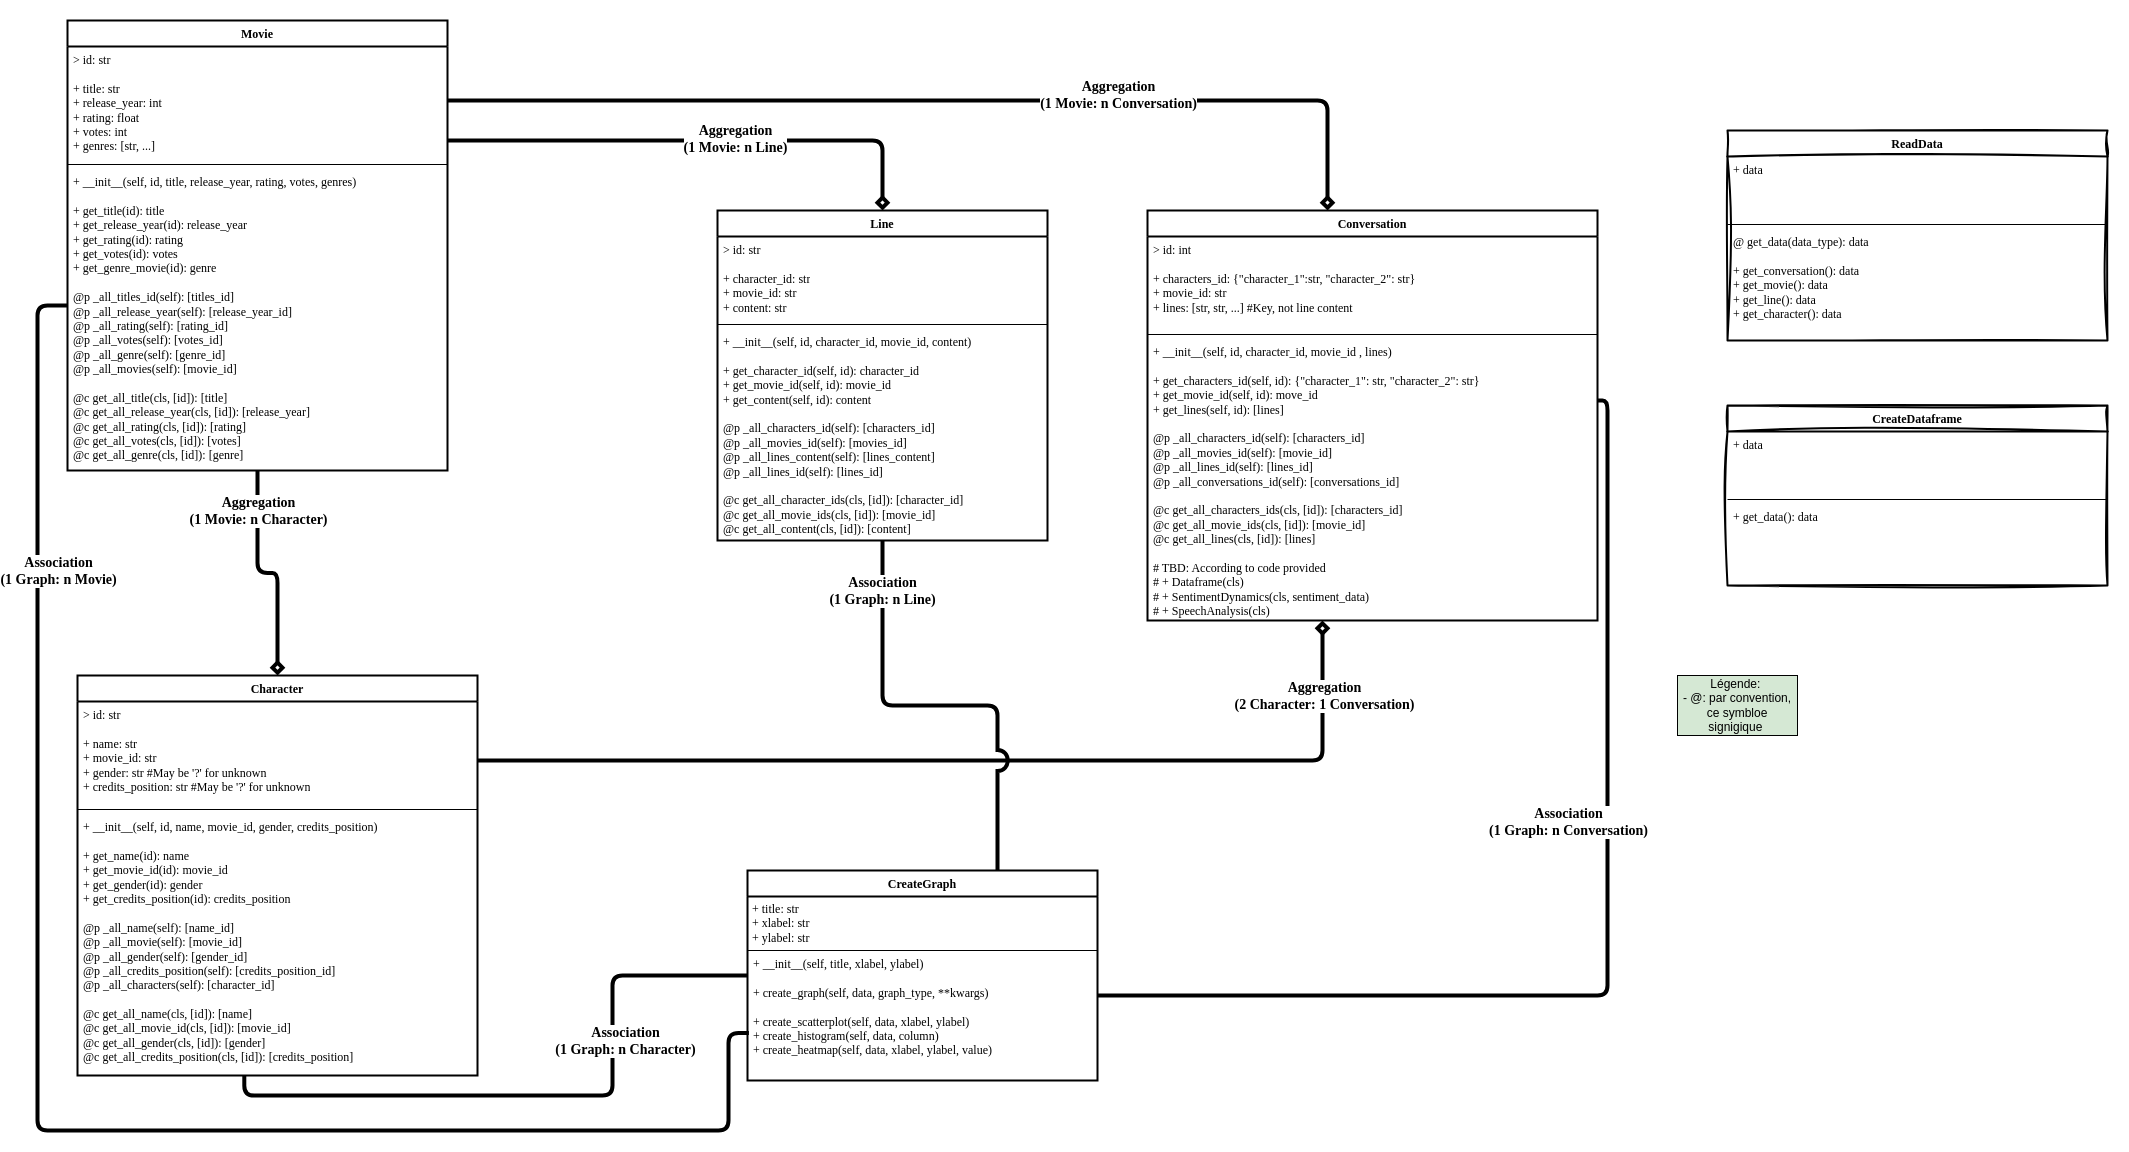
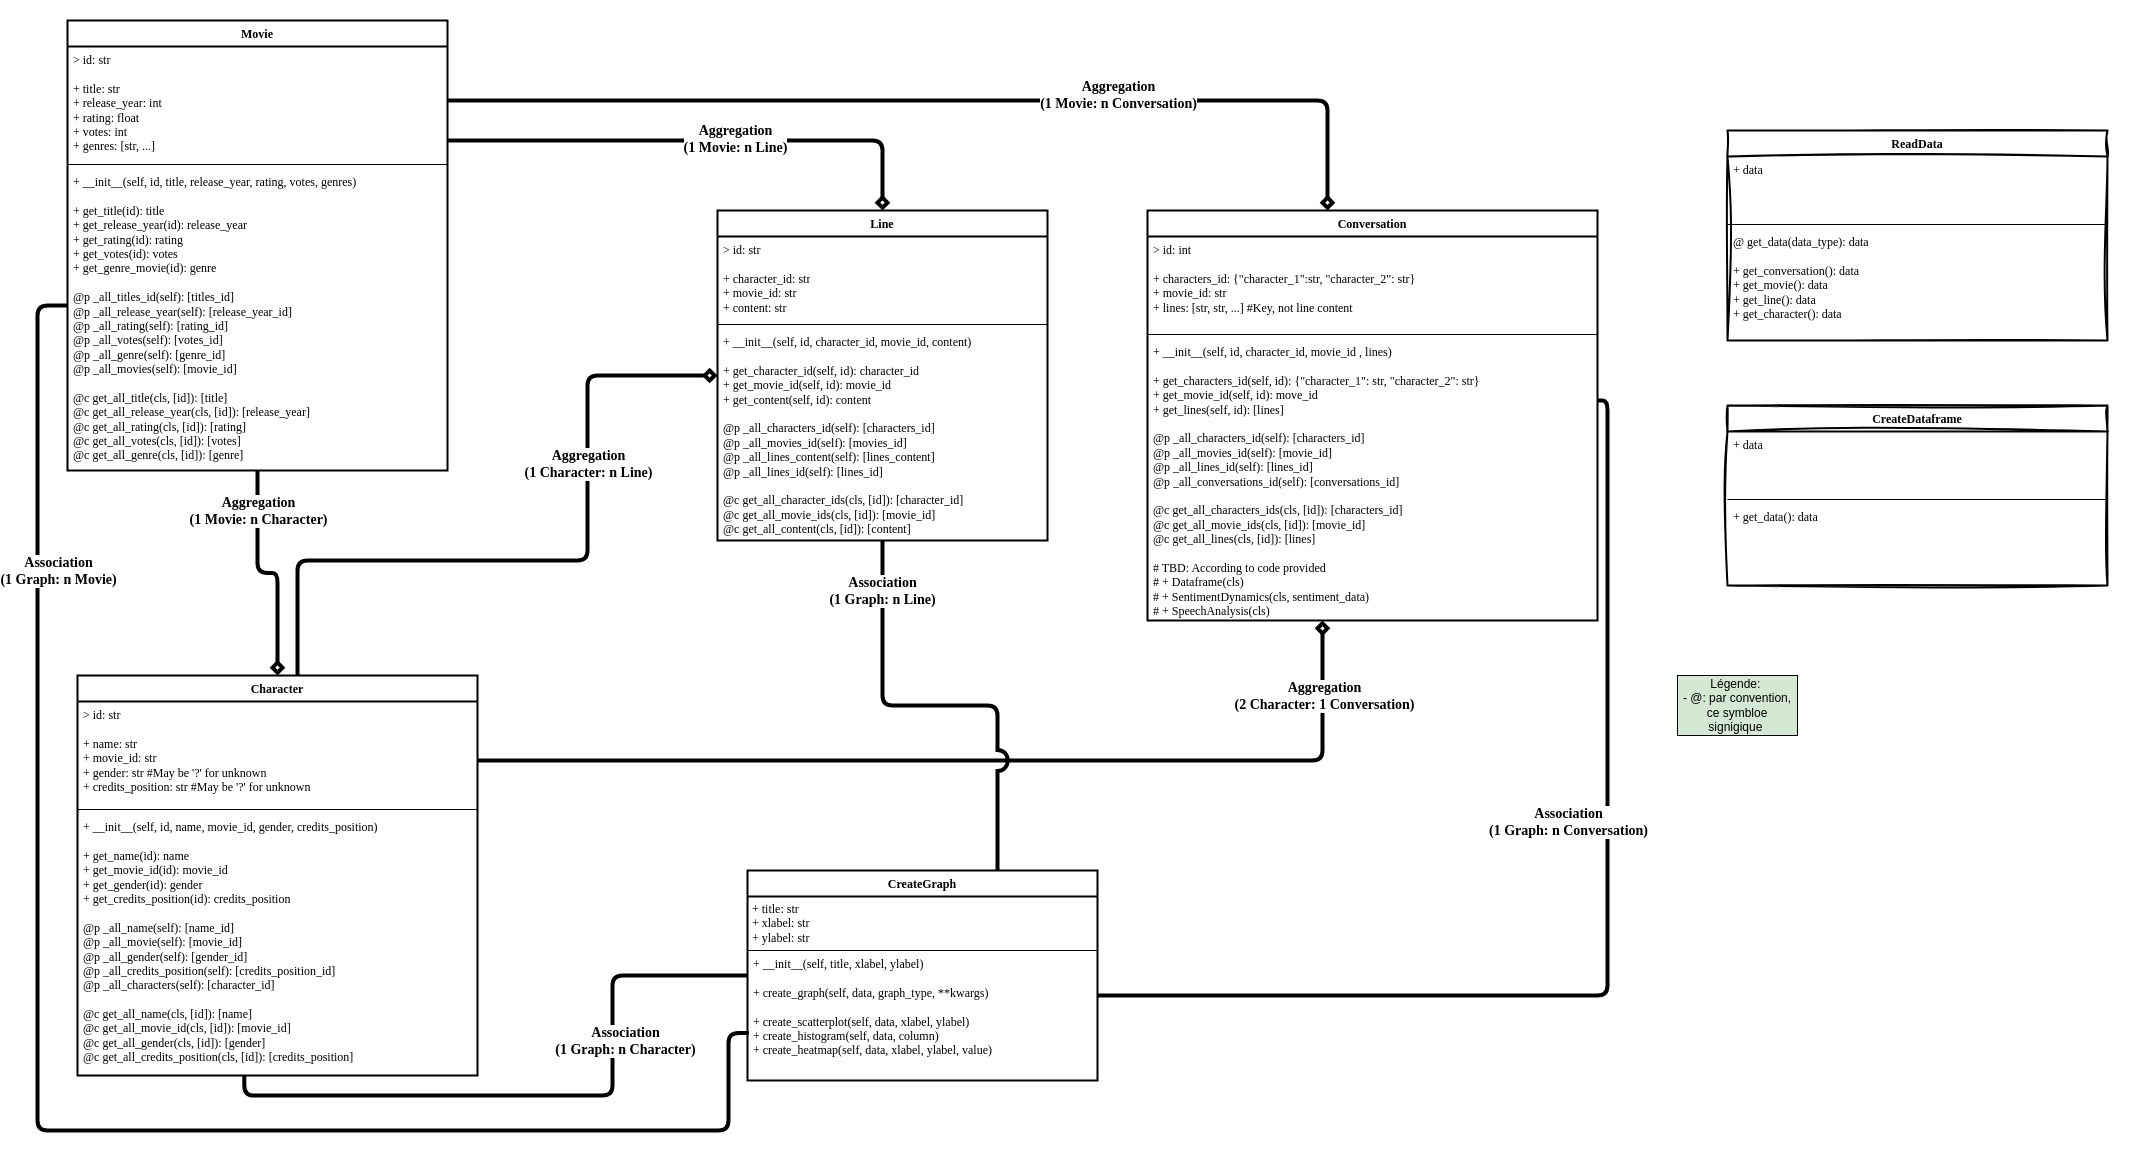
none -> (532, 561)
